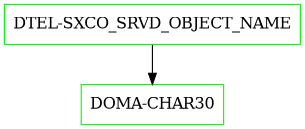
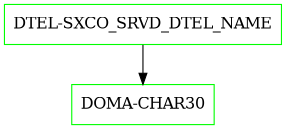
(152, 24) -> (143, 24)
